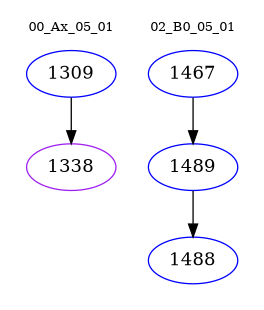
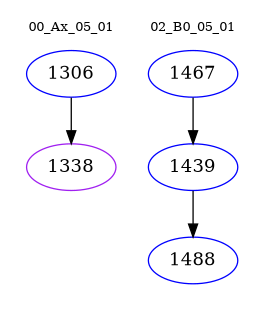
(71, 74) -> (71, 74)
(193, 167) -> (193, 167)
